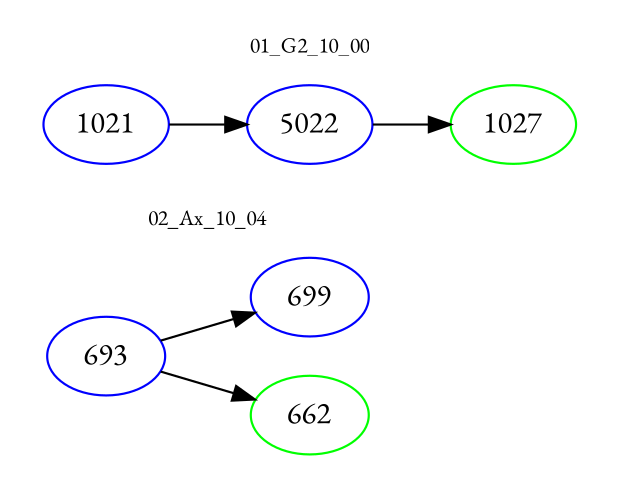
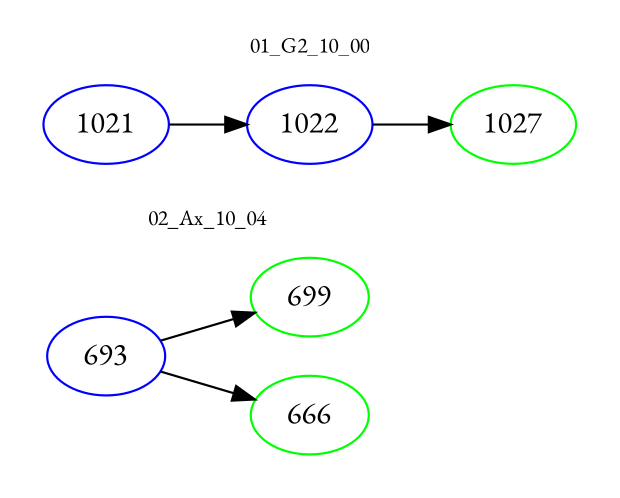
(310, 125) -> (310, 125)
(310, 297) -> (310, 297)
(310, 415) -> (310, 415)
